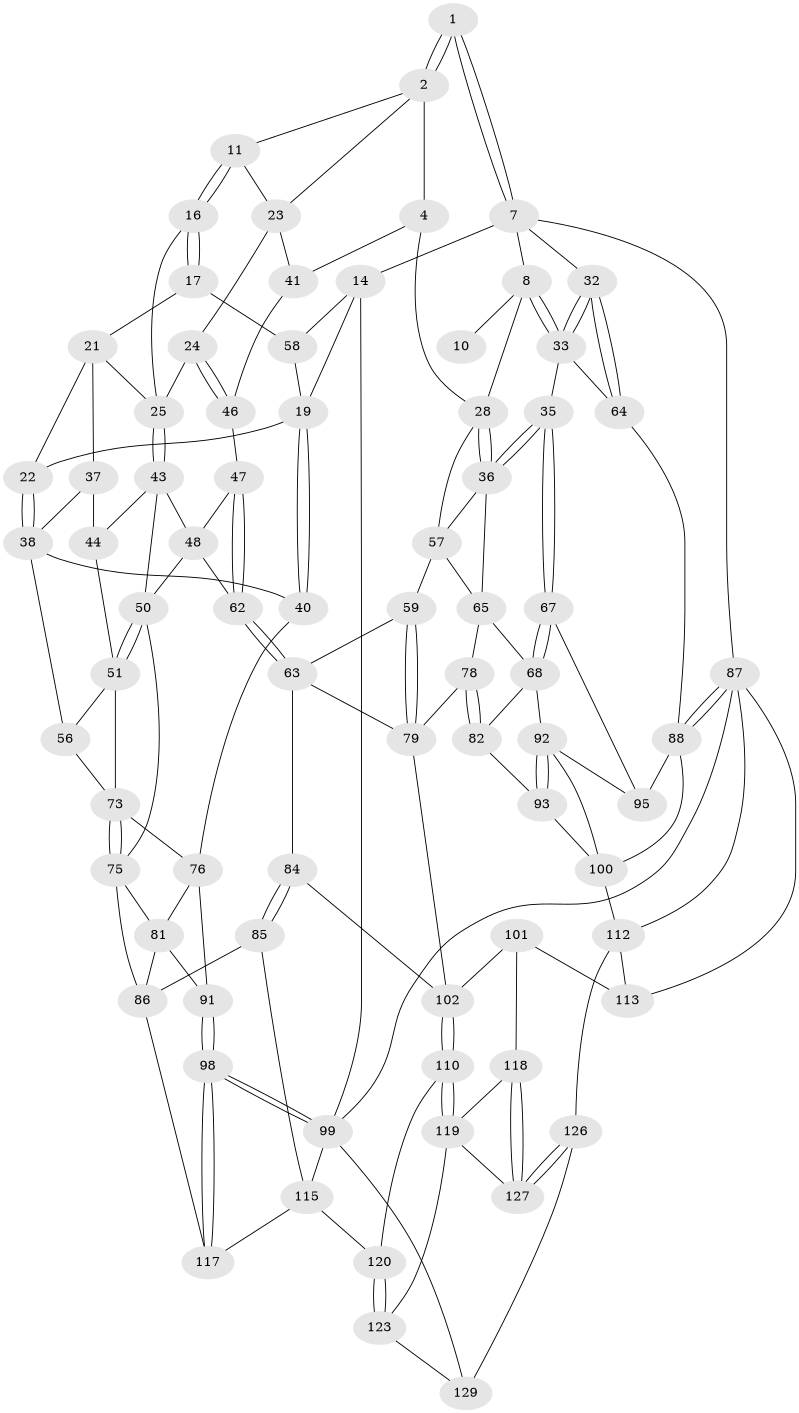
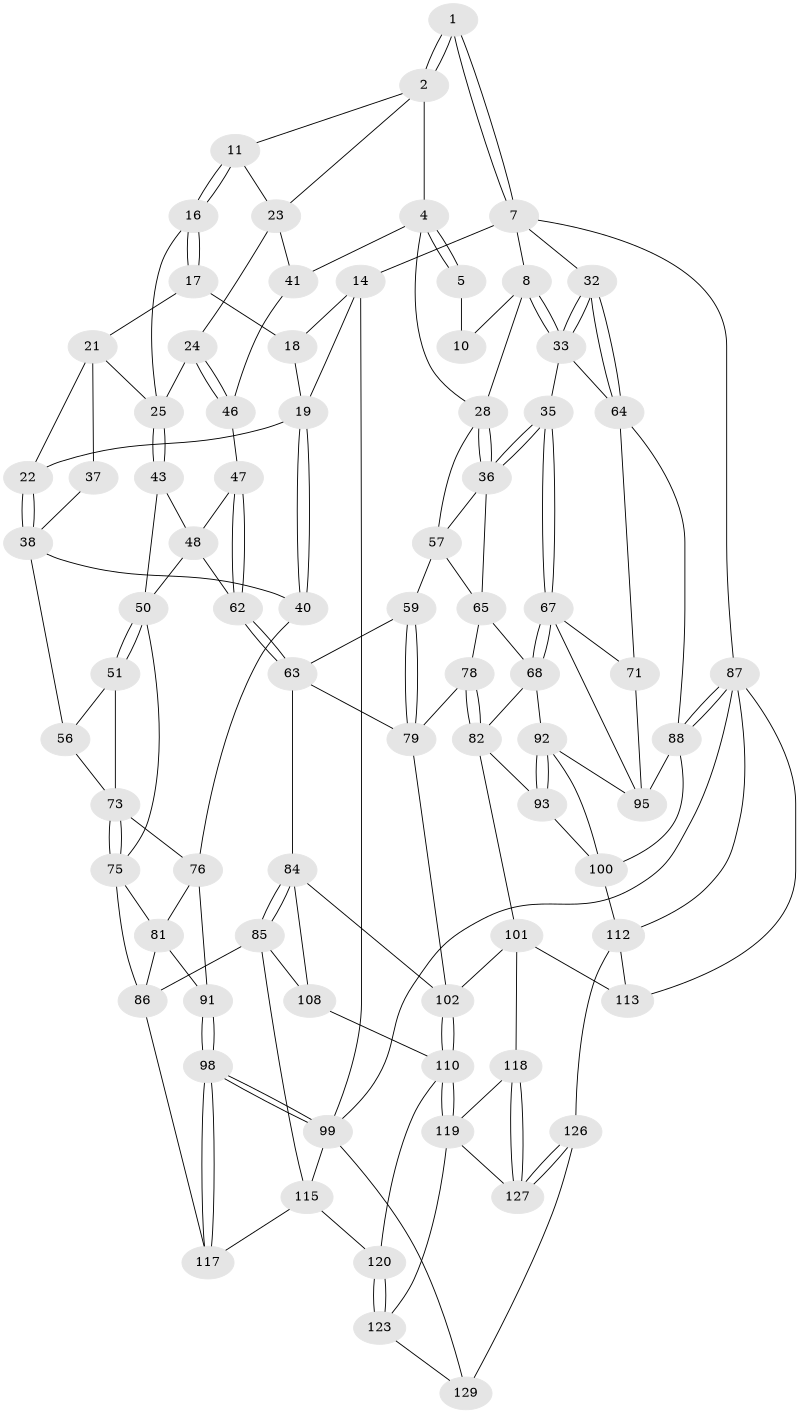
none -> (461, 282)
(292, 347) -> (292, 347)
(94, 543) -> none
none -> (635, 674)
none -> (497, 838)
none -> (310, 1001)
